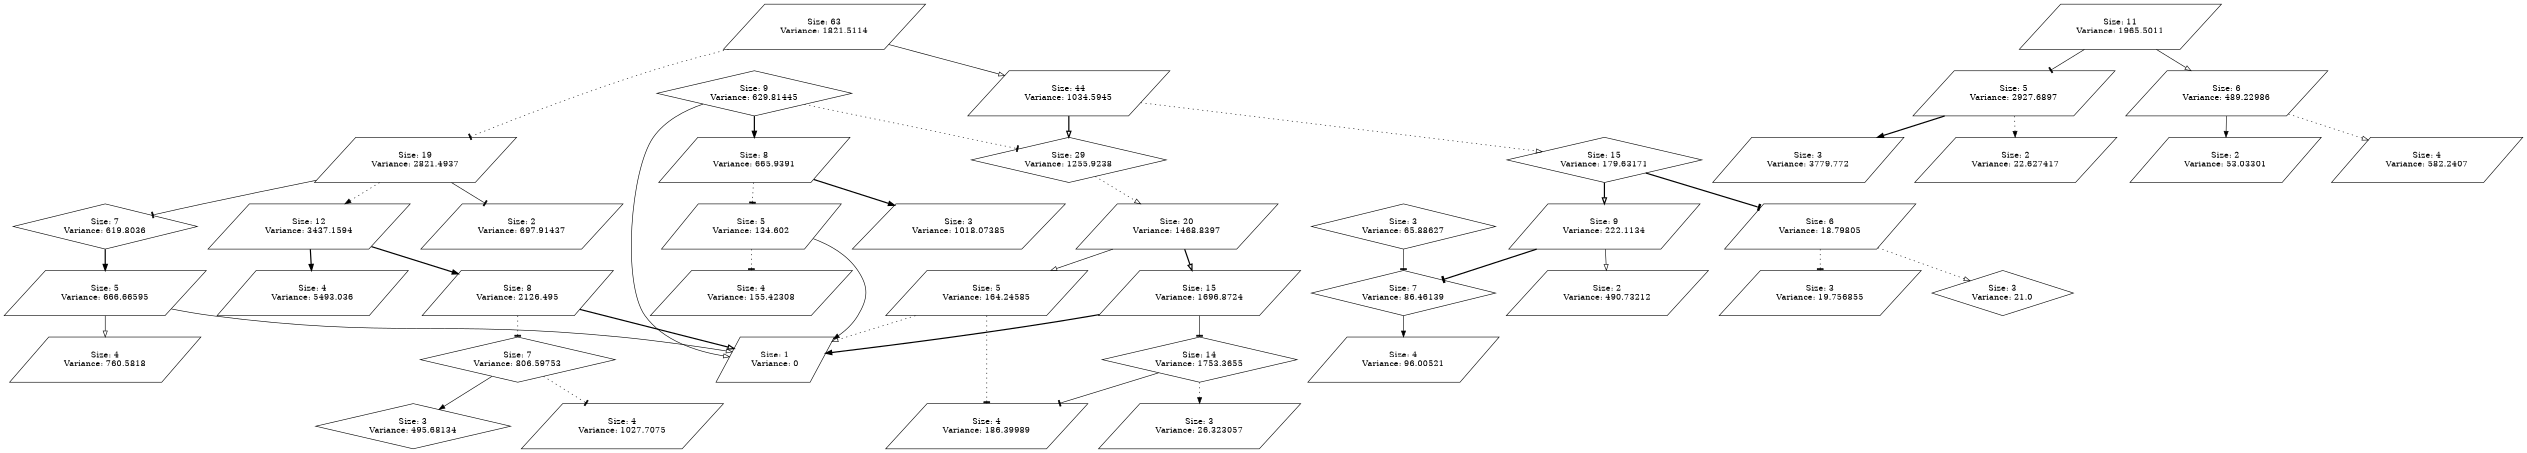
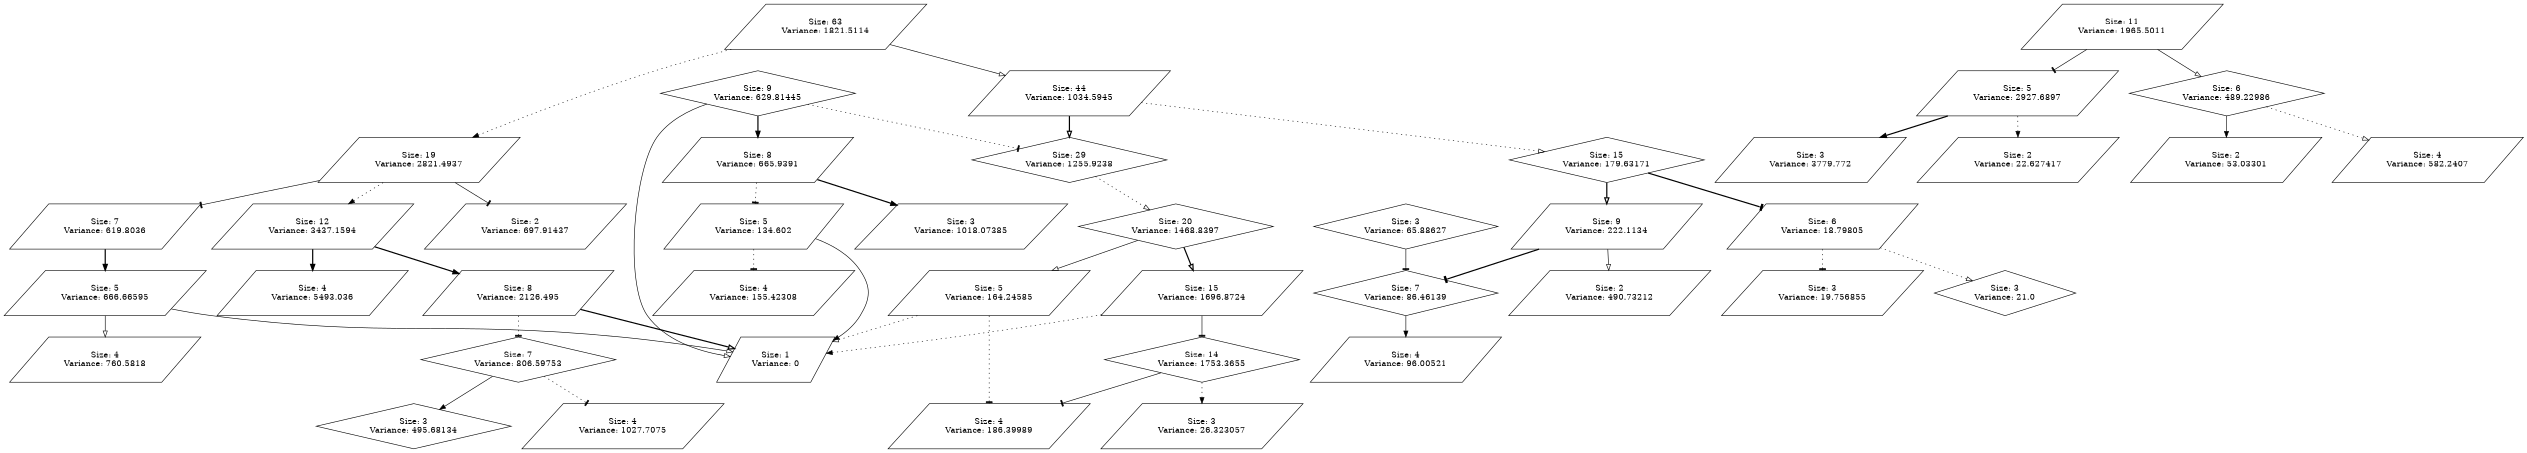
(599, 88) -> (603, 88)
(2227, 93) -> (2227, 93)
(105, 226) -> (105, 226)
(1177, 226) -> (1176, 226)
(966, 335) -> (967, 335)
